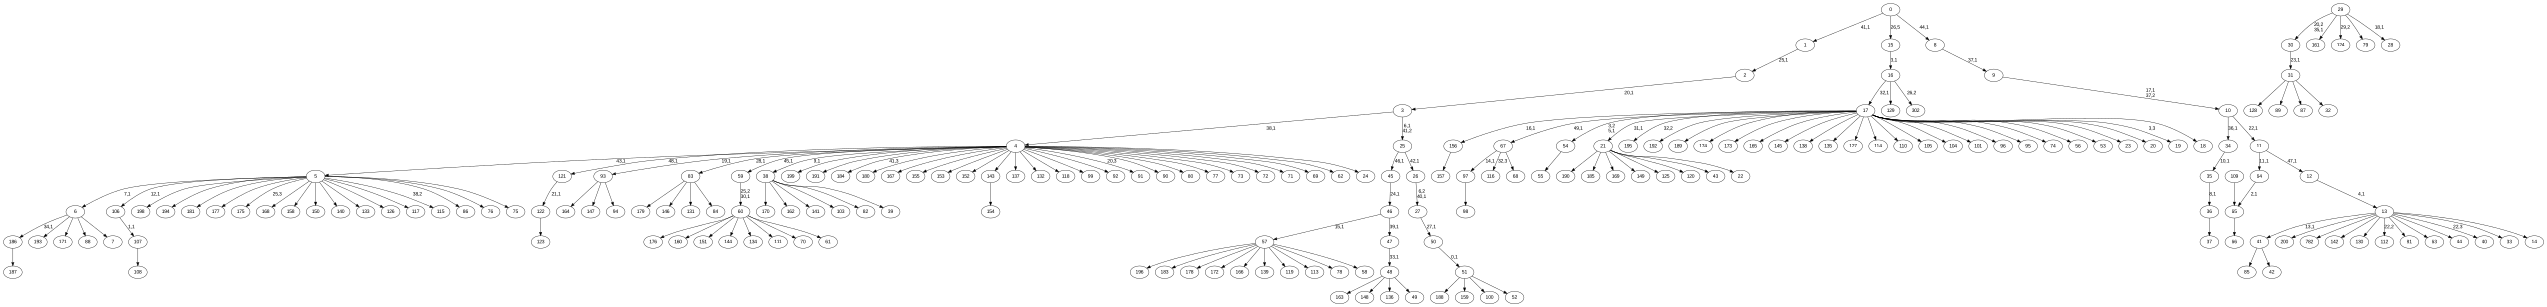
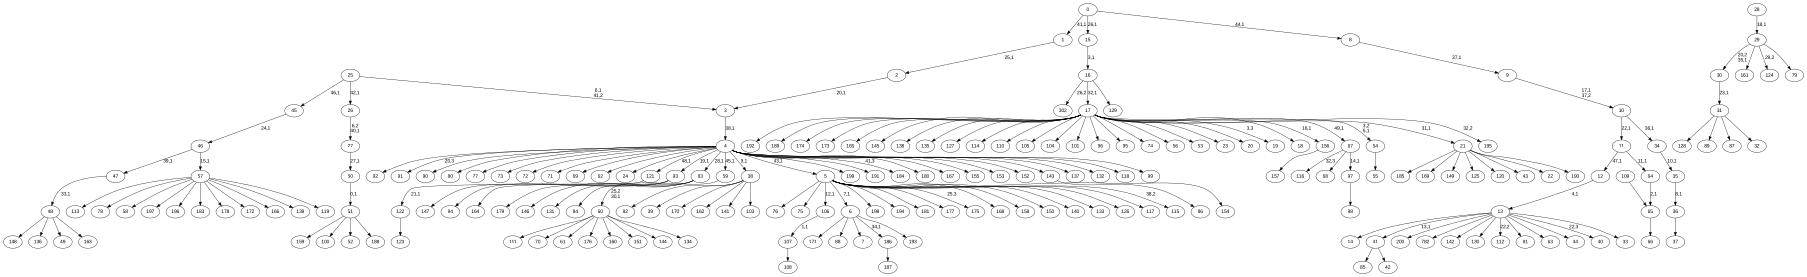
(2365, 26) -> (1757, 23)
(1895, 27) -> (1093, 25)
(1402, 127) -> (536, 93)
none -> (150, 212)
